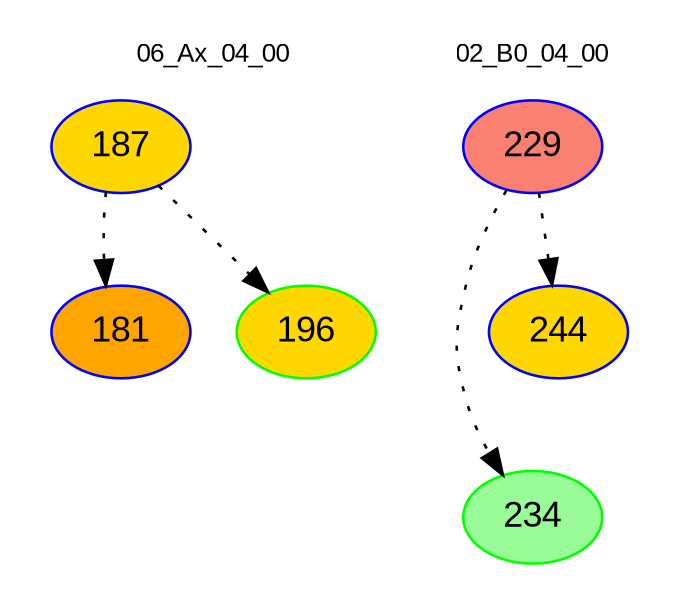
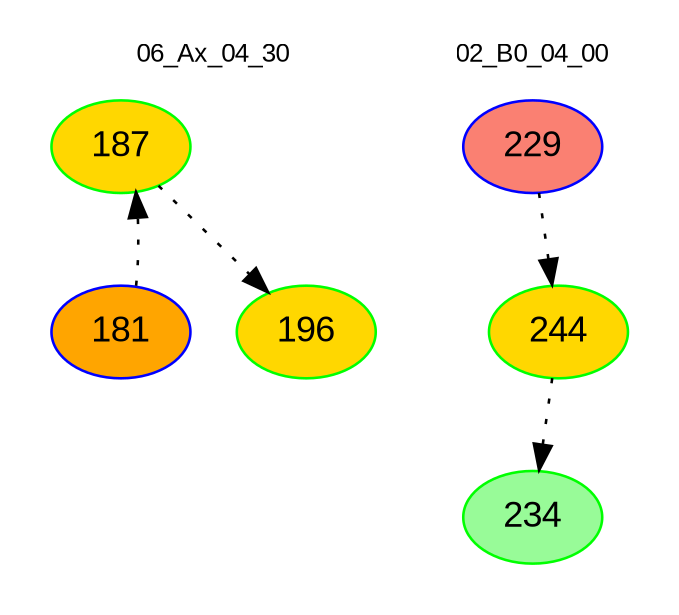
(214, 55) -> (214, 55)
(121, 147) -> (121, 147)
(104, 226) -> (138, 252)
(459, 320) -> (548, 411)
(558, 332) -> (558, 332)
